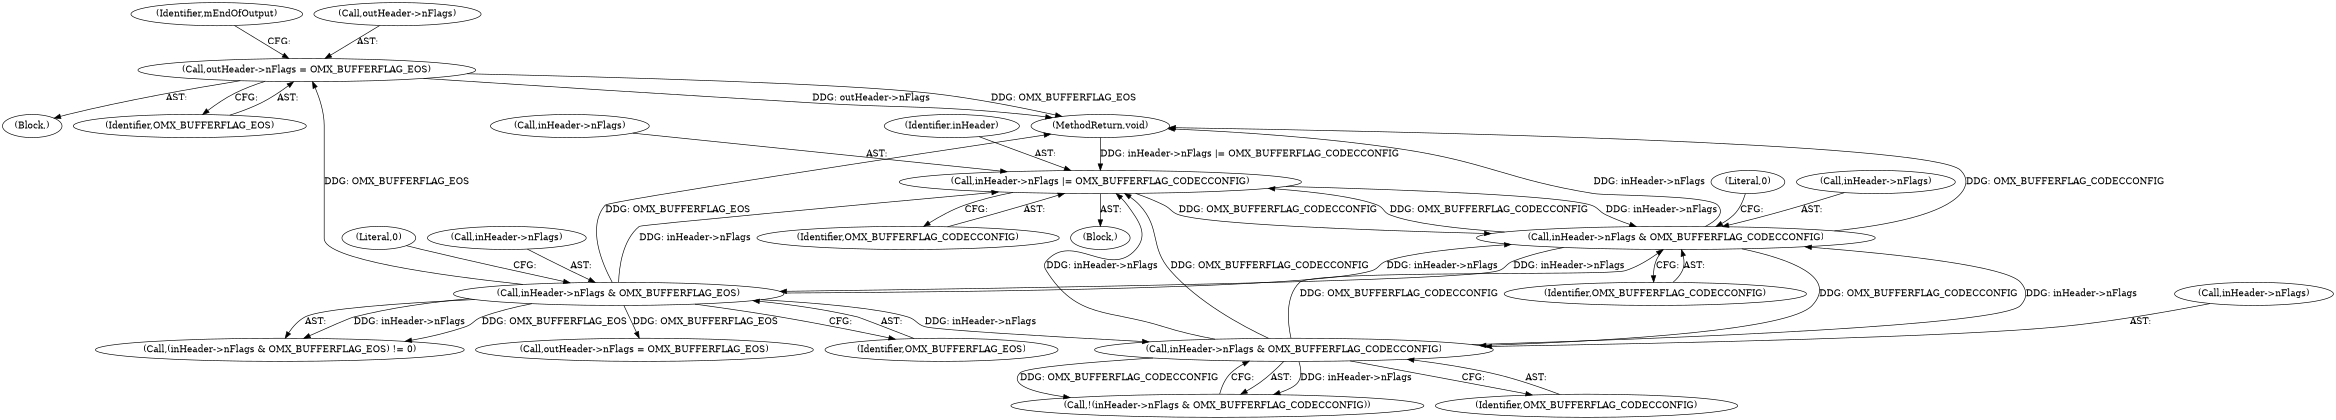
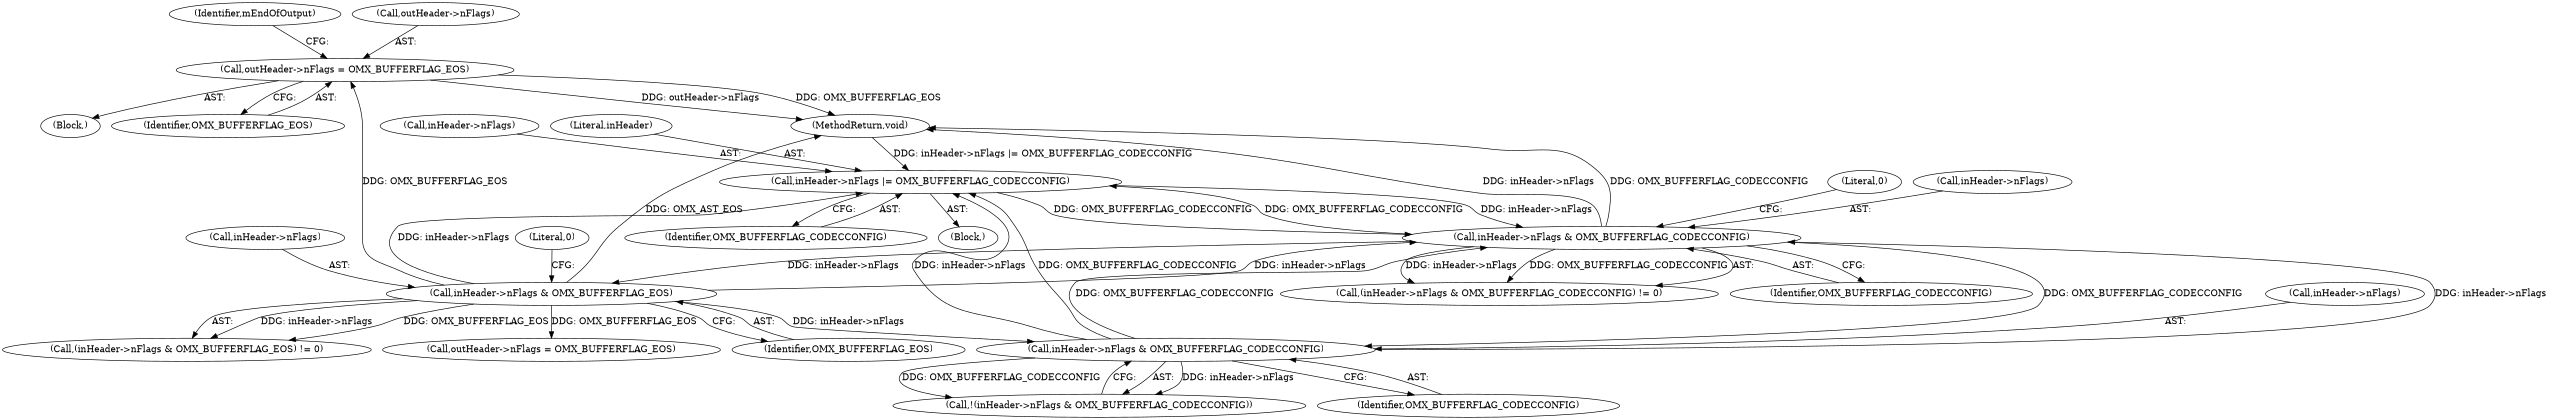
(952, 126) -> (611, 126)
(678, 210) -> (694, 210)
none -> (1499, 294)
